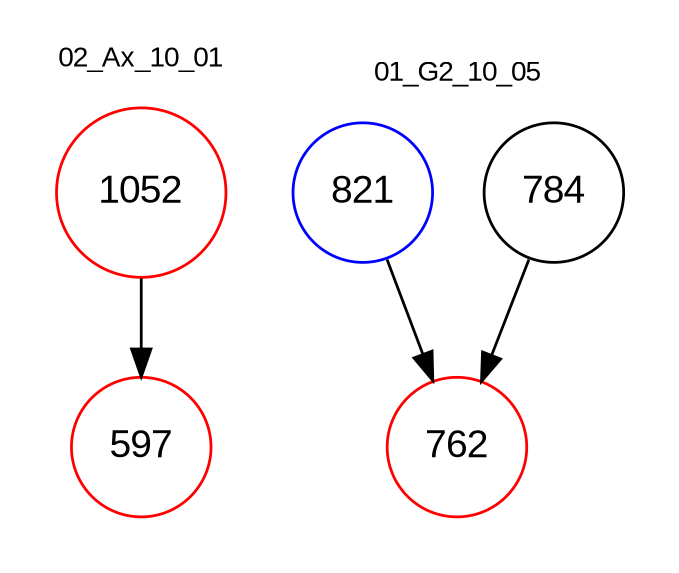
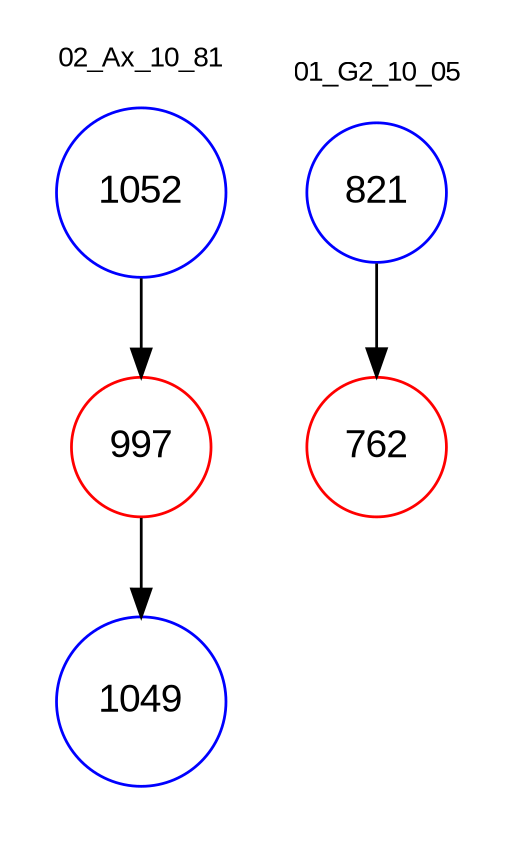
(141, 60) -> (141, 60)
(141, 193) -> (141, 193)
(554, 193) -> none
(141, 447) -> (141, 447)
none -> (141, 702)
